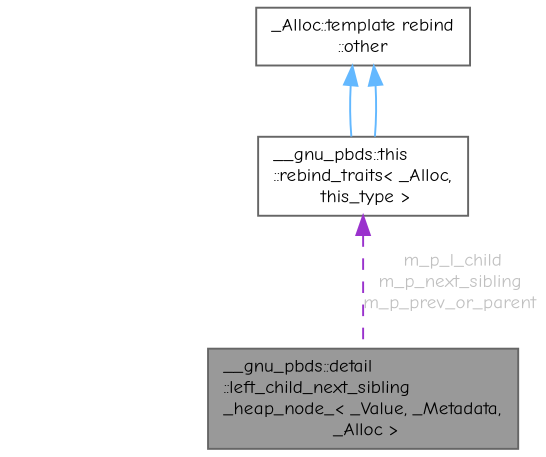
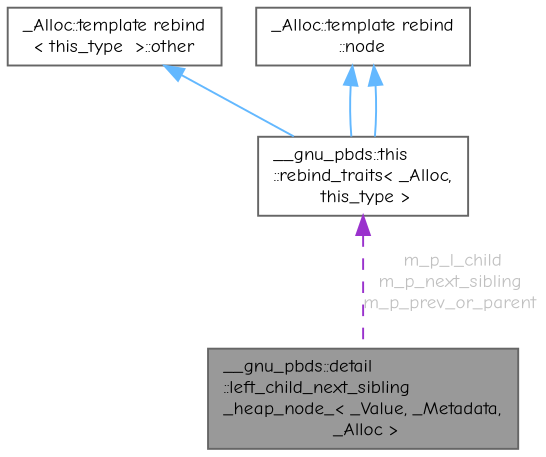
none -> (115, 37)
(363, 37) -> (363, 37)
